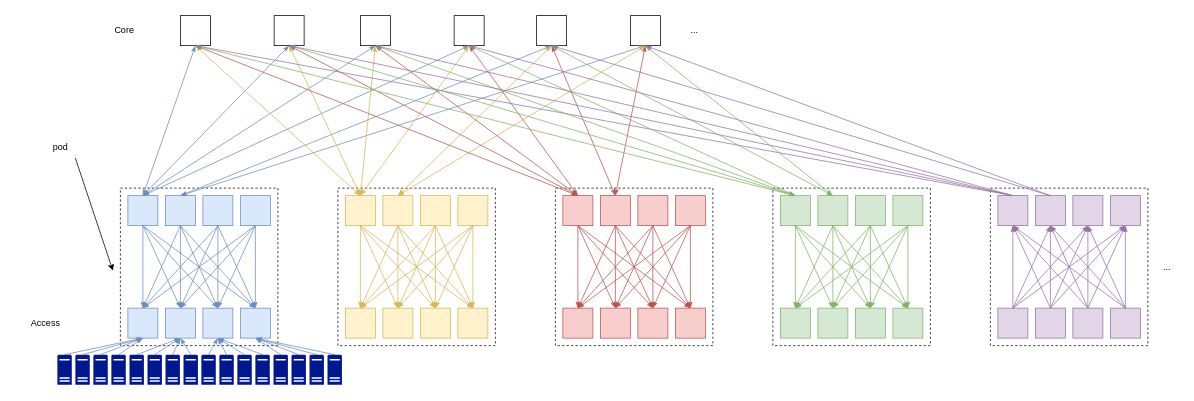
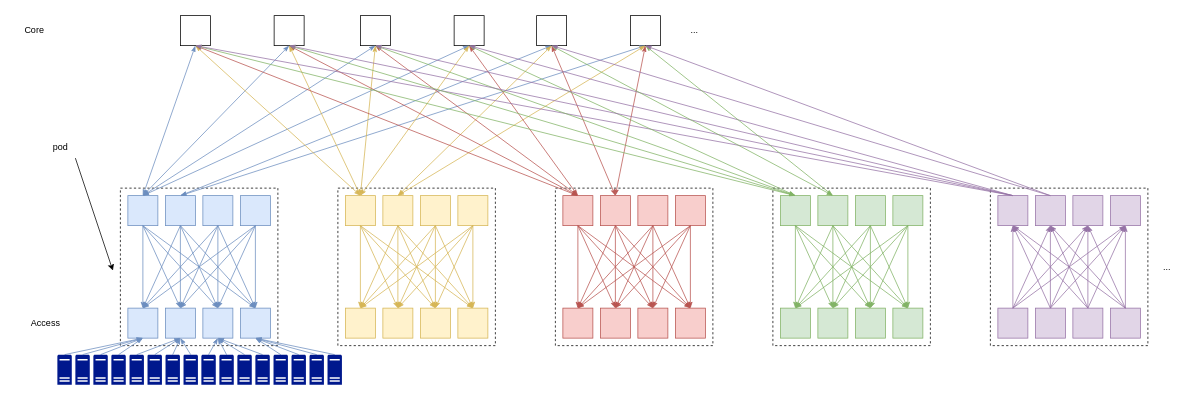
(124, 30) -> (34, 30)
